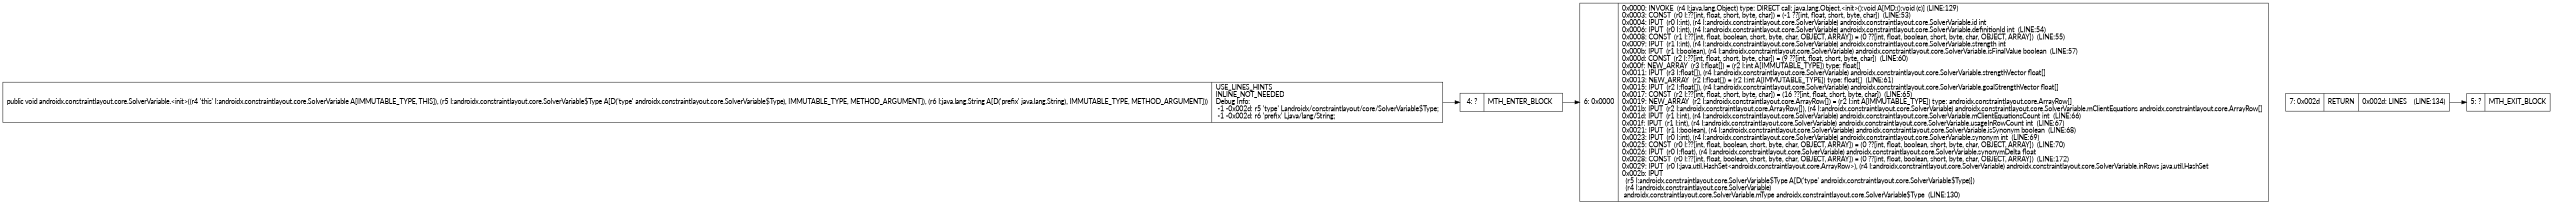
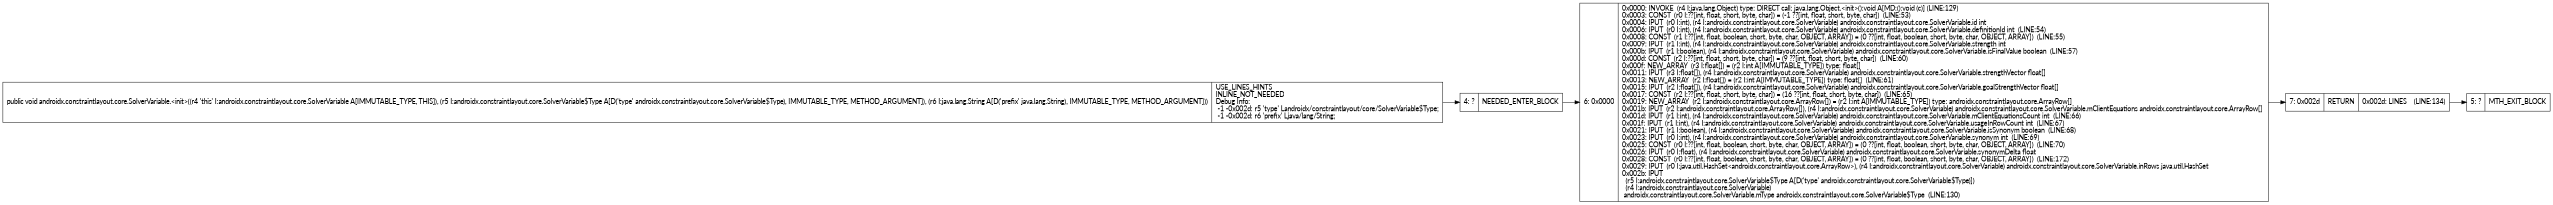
(1520, 102) -> (1520, 102)
none -> (2275, 102)
